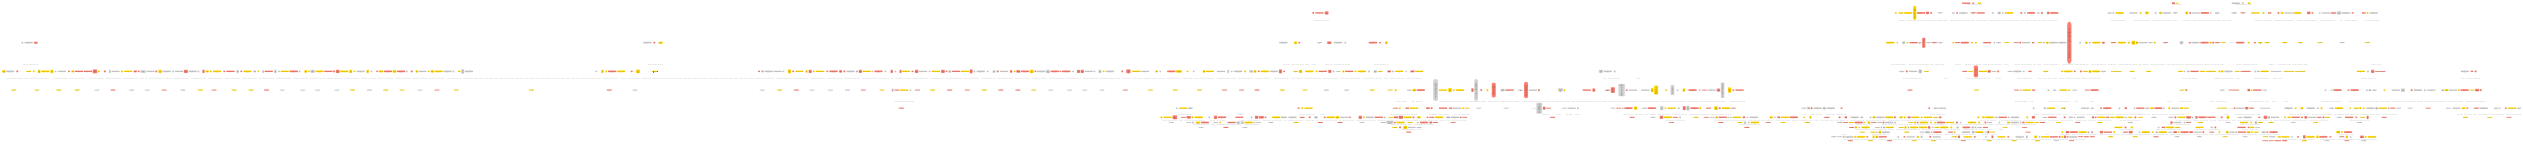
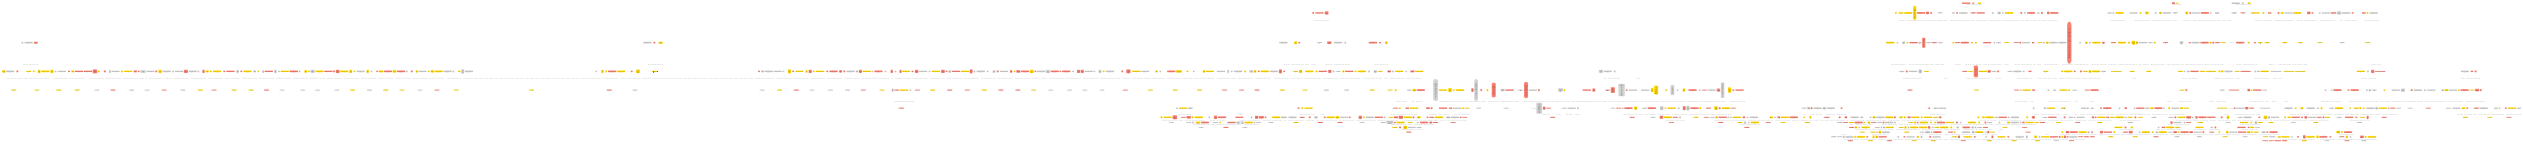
(2265, 117) -> (2265, 117)
